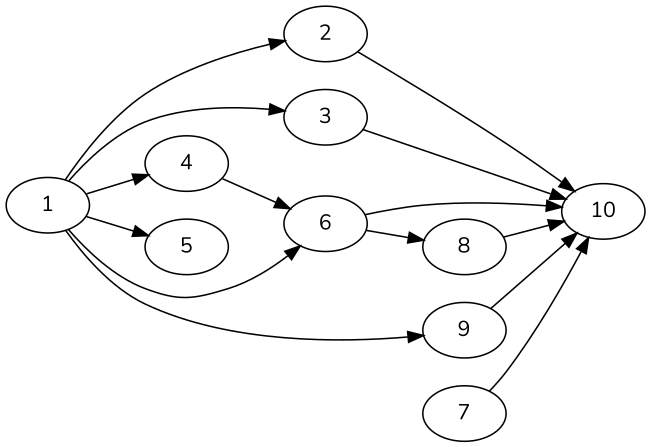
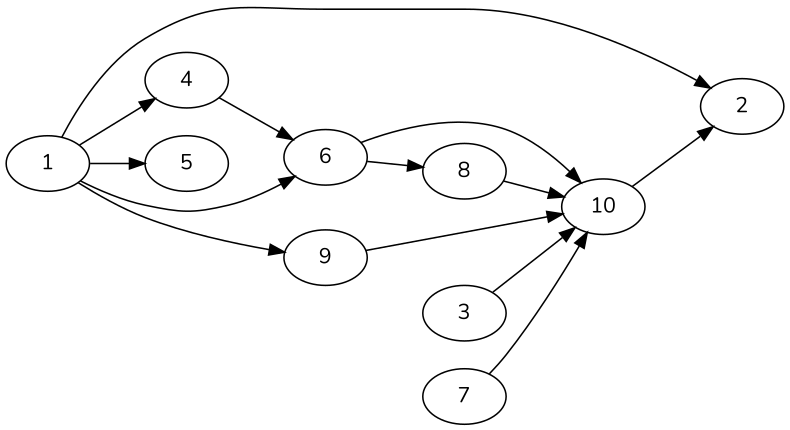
(461, 115) -> (666, 161)
(159, 117) -> none
